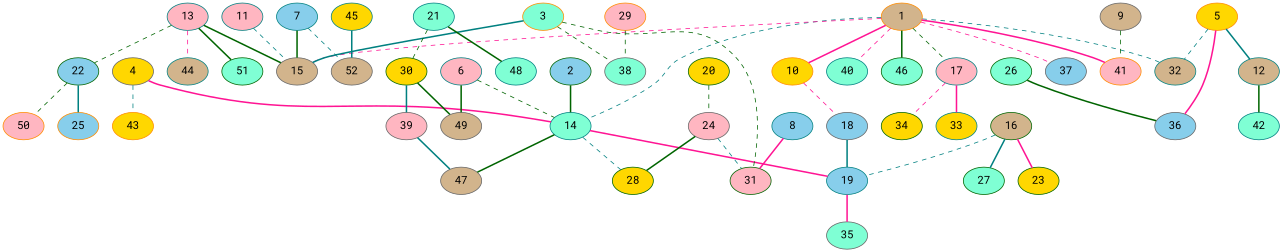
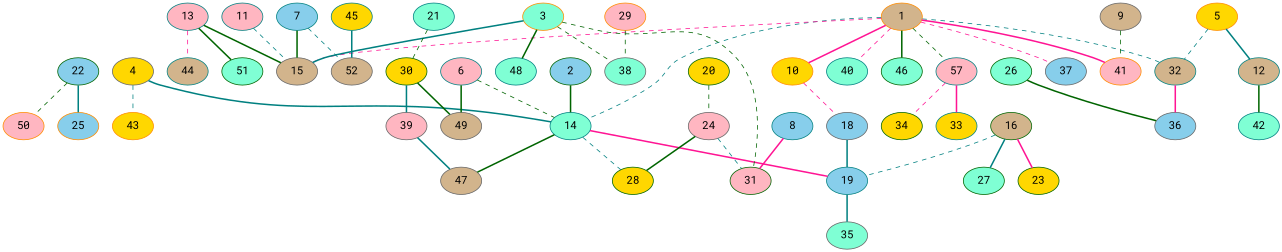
(133, 44) -> none
(479, 47) -> (530, 44)
(956, 71) -> (956, 71)
(1207, 74) -> (1175, 99)
(349, 106) -> (349, 106)
(847, 208) -> (847, 208)
